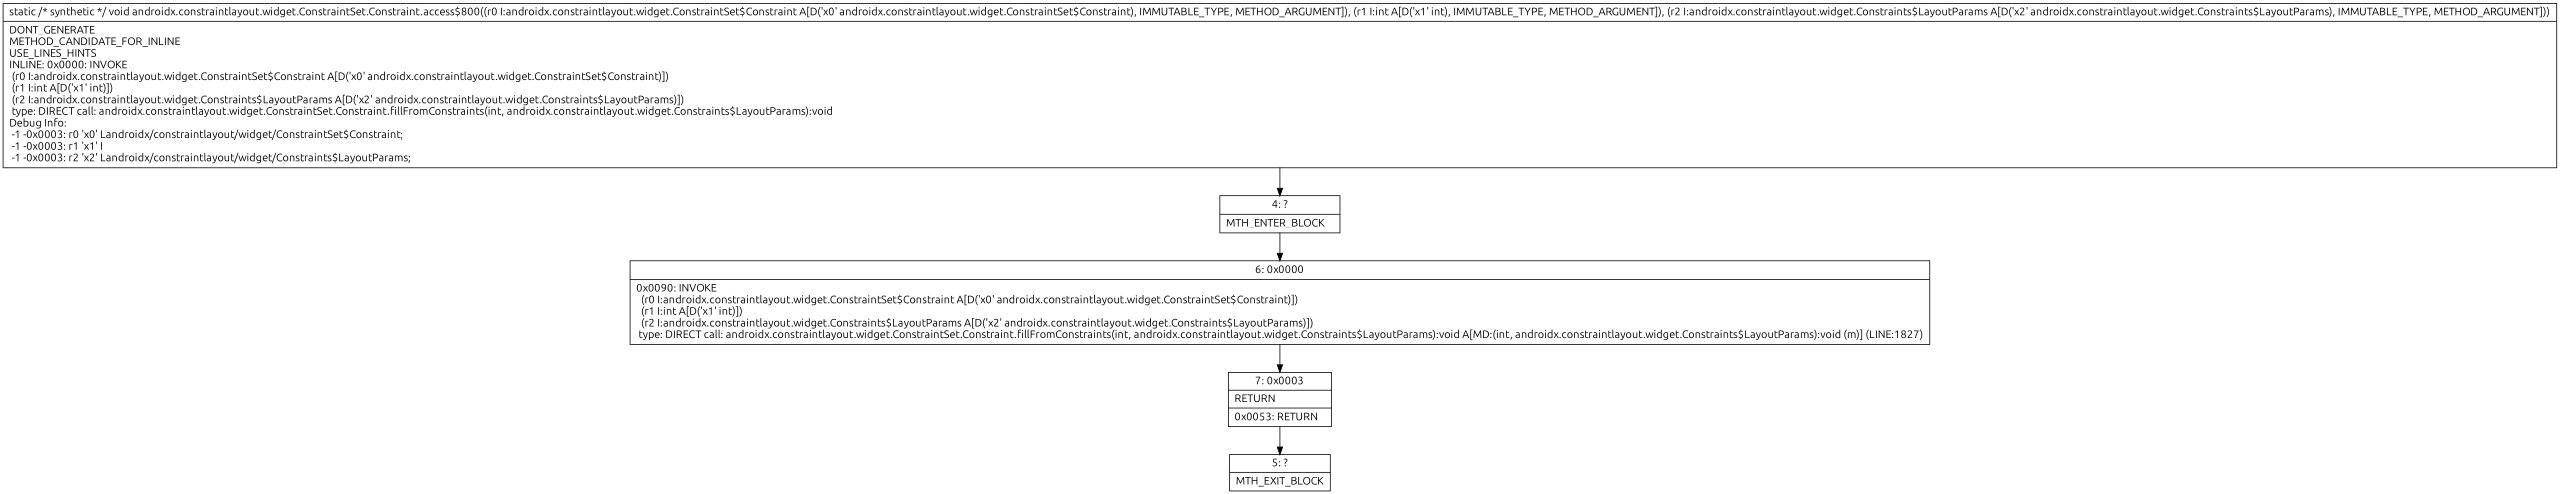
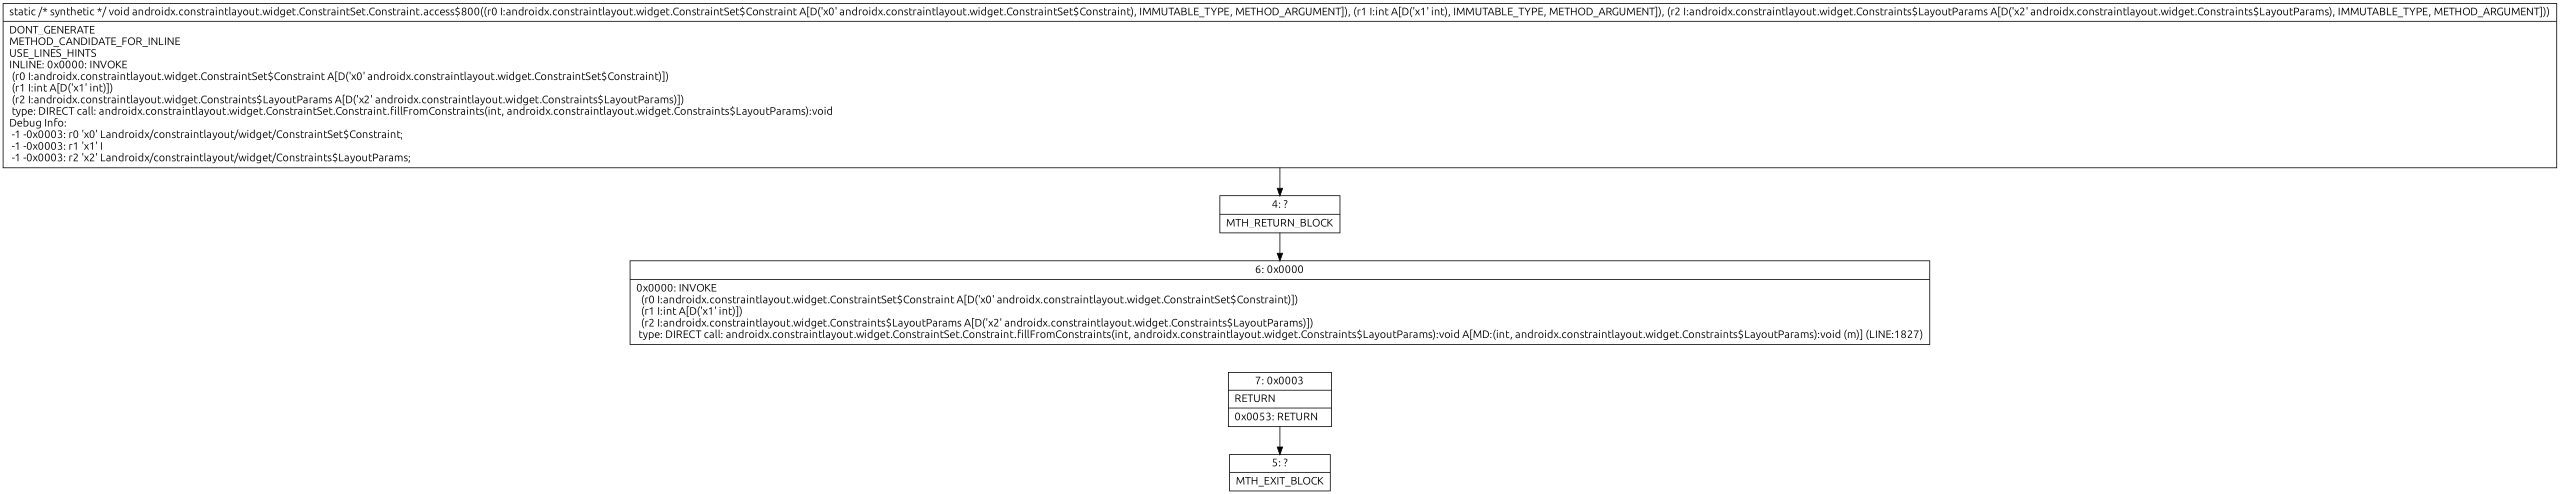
(1275, 223) -> (1280, 223)
(679, 288) -> (679, 288)
(1280, 354) -> none
